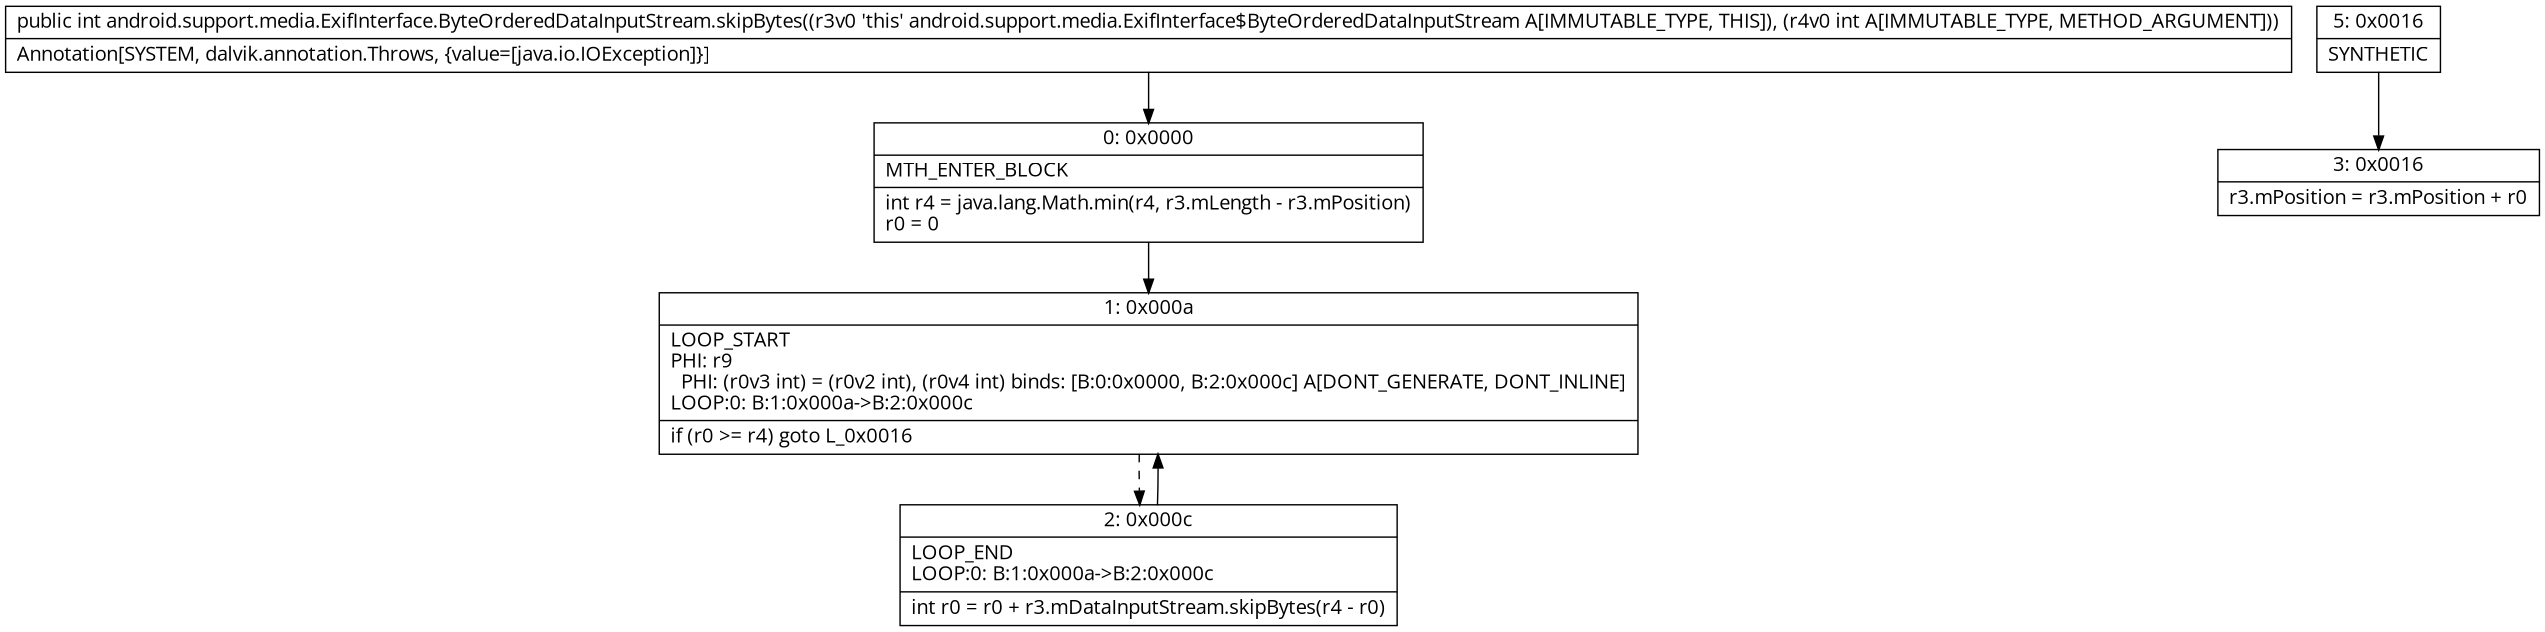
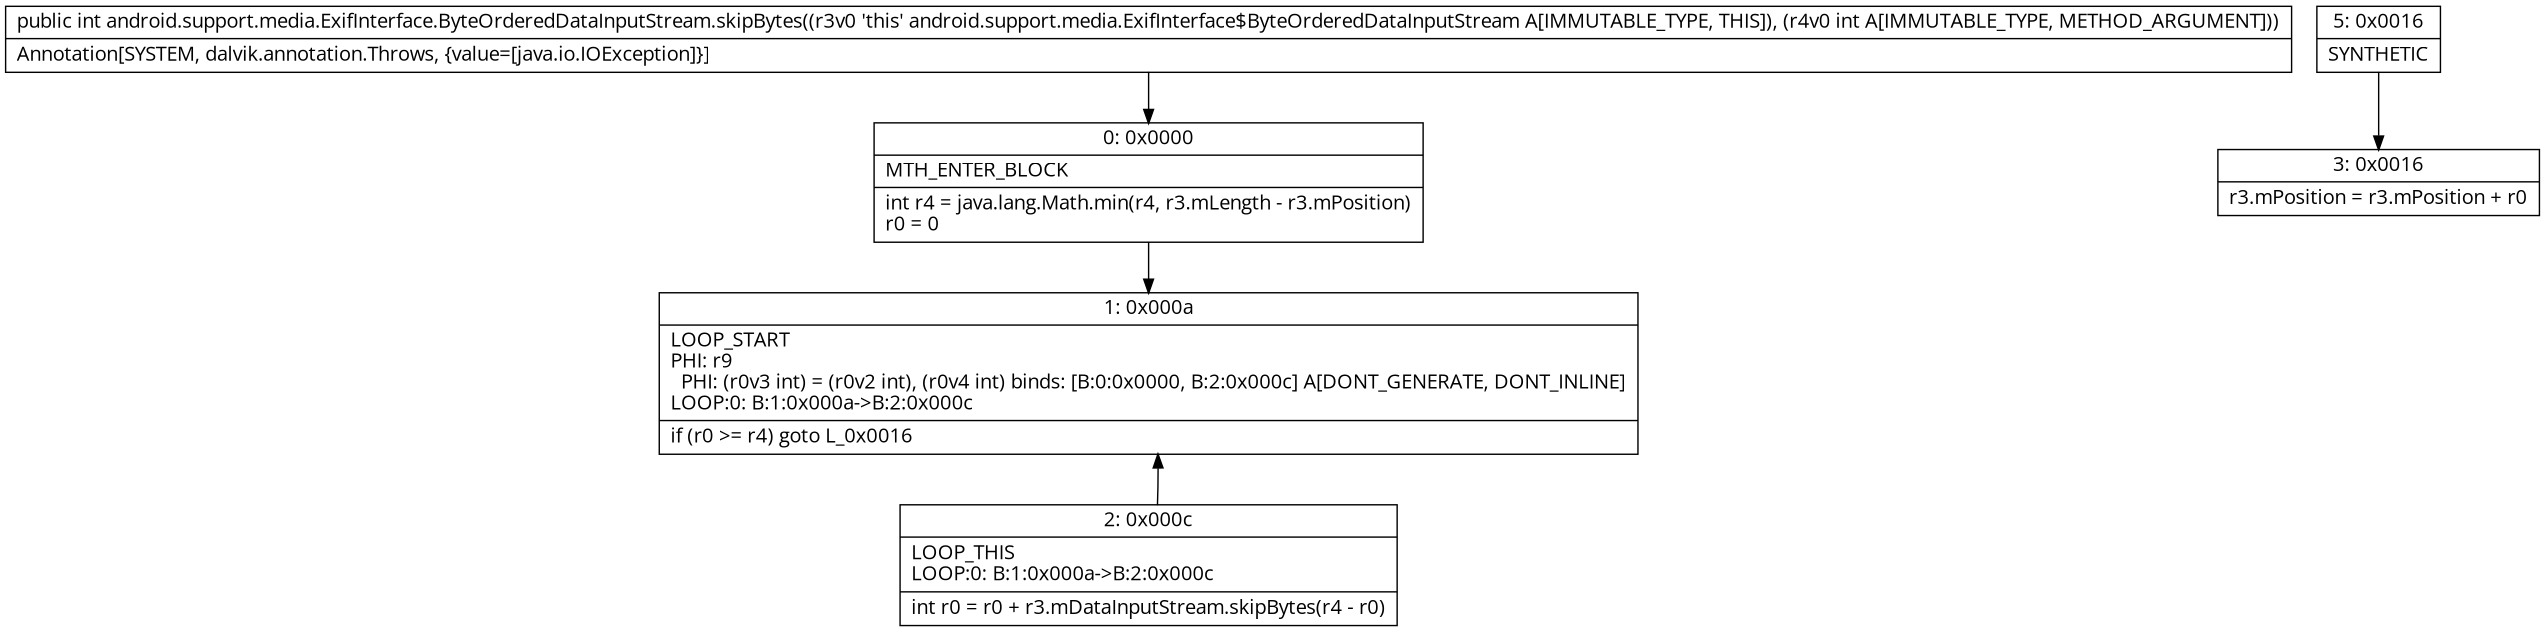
(1139, 472) -> none
(963, 553) -> (963, 553)
